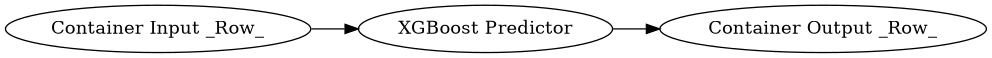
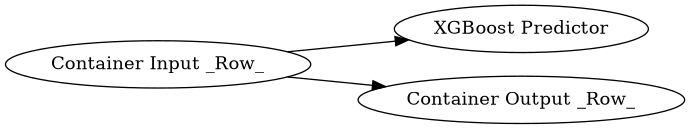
(630, 29) -> (330, 81)
